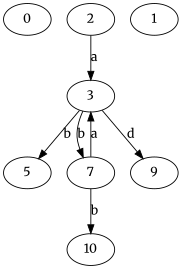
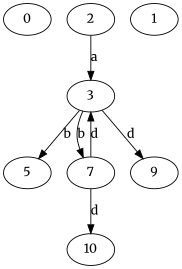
(94, 134) -> (94, 134)
(95, 211) -> (95, 211)
